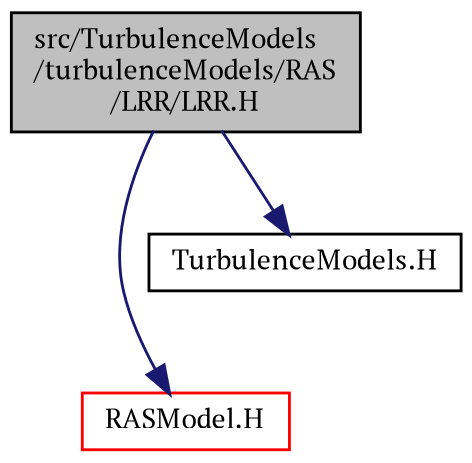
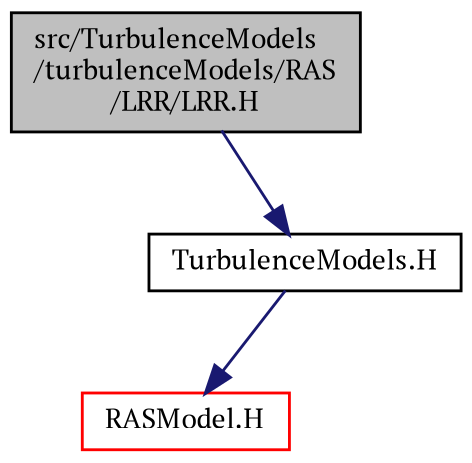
(120, 251) -> (254, 331)
